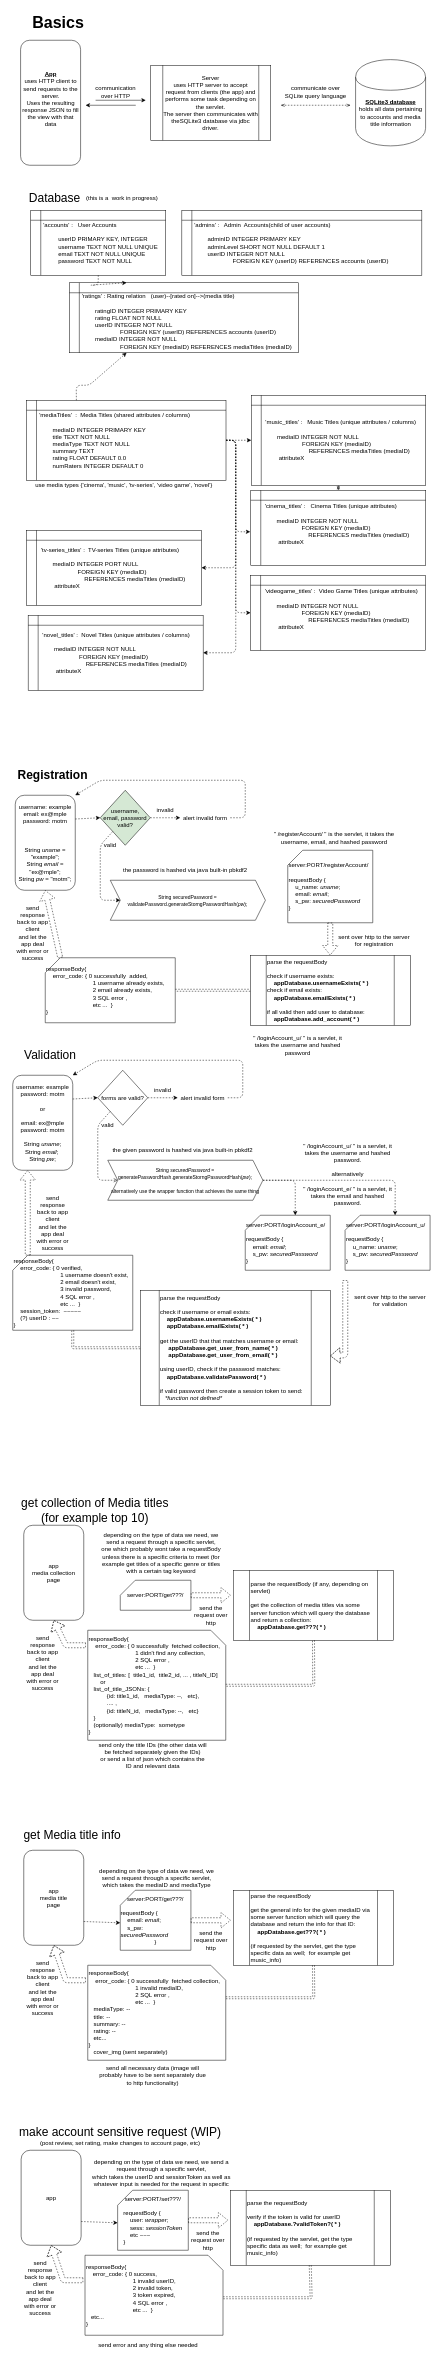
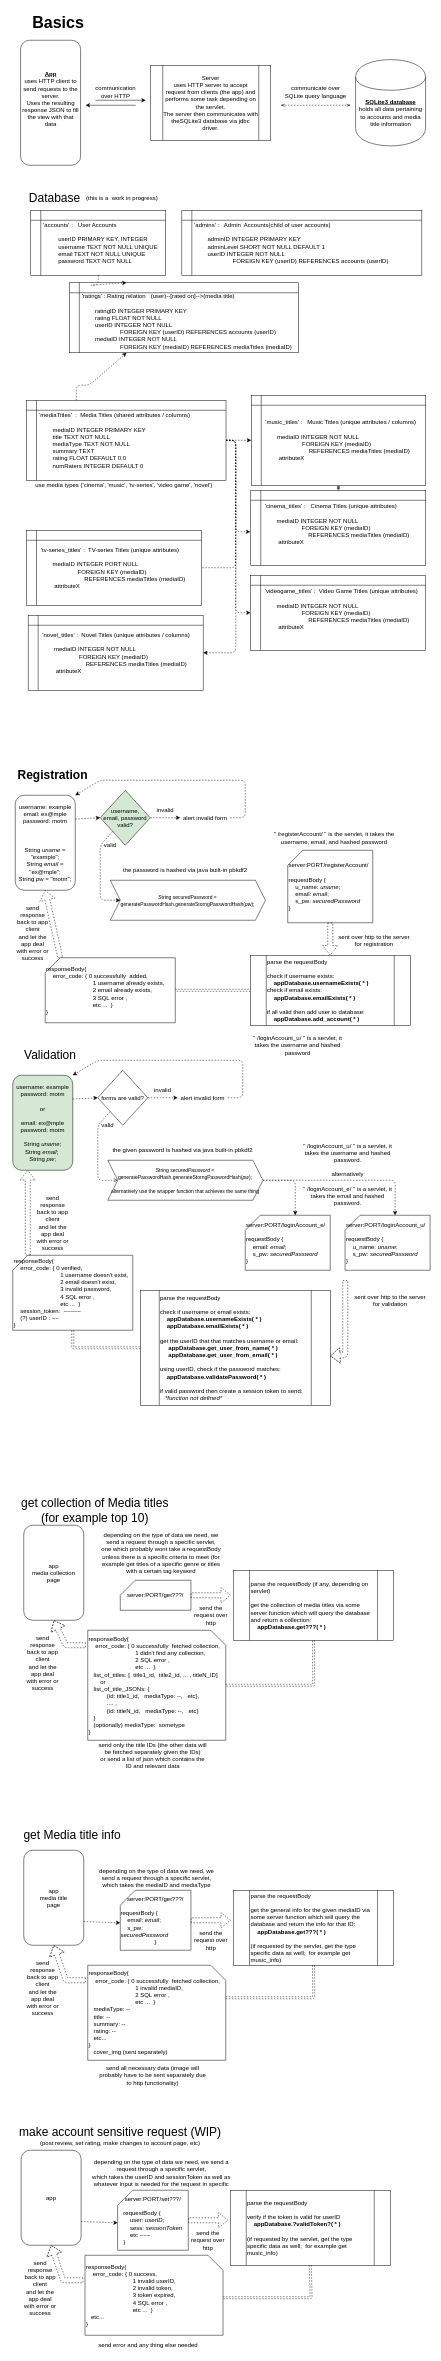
(206, 568) -> (205, 568)
(188, 900) -> (188, 900)
(43, 1123) -> (43, 1123)
(153, 2220) -> (153, 2220)
